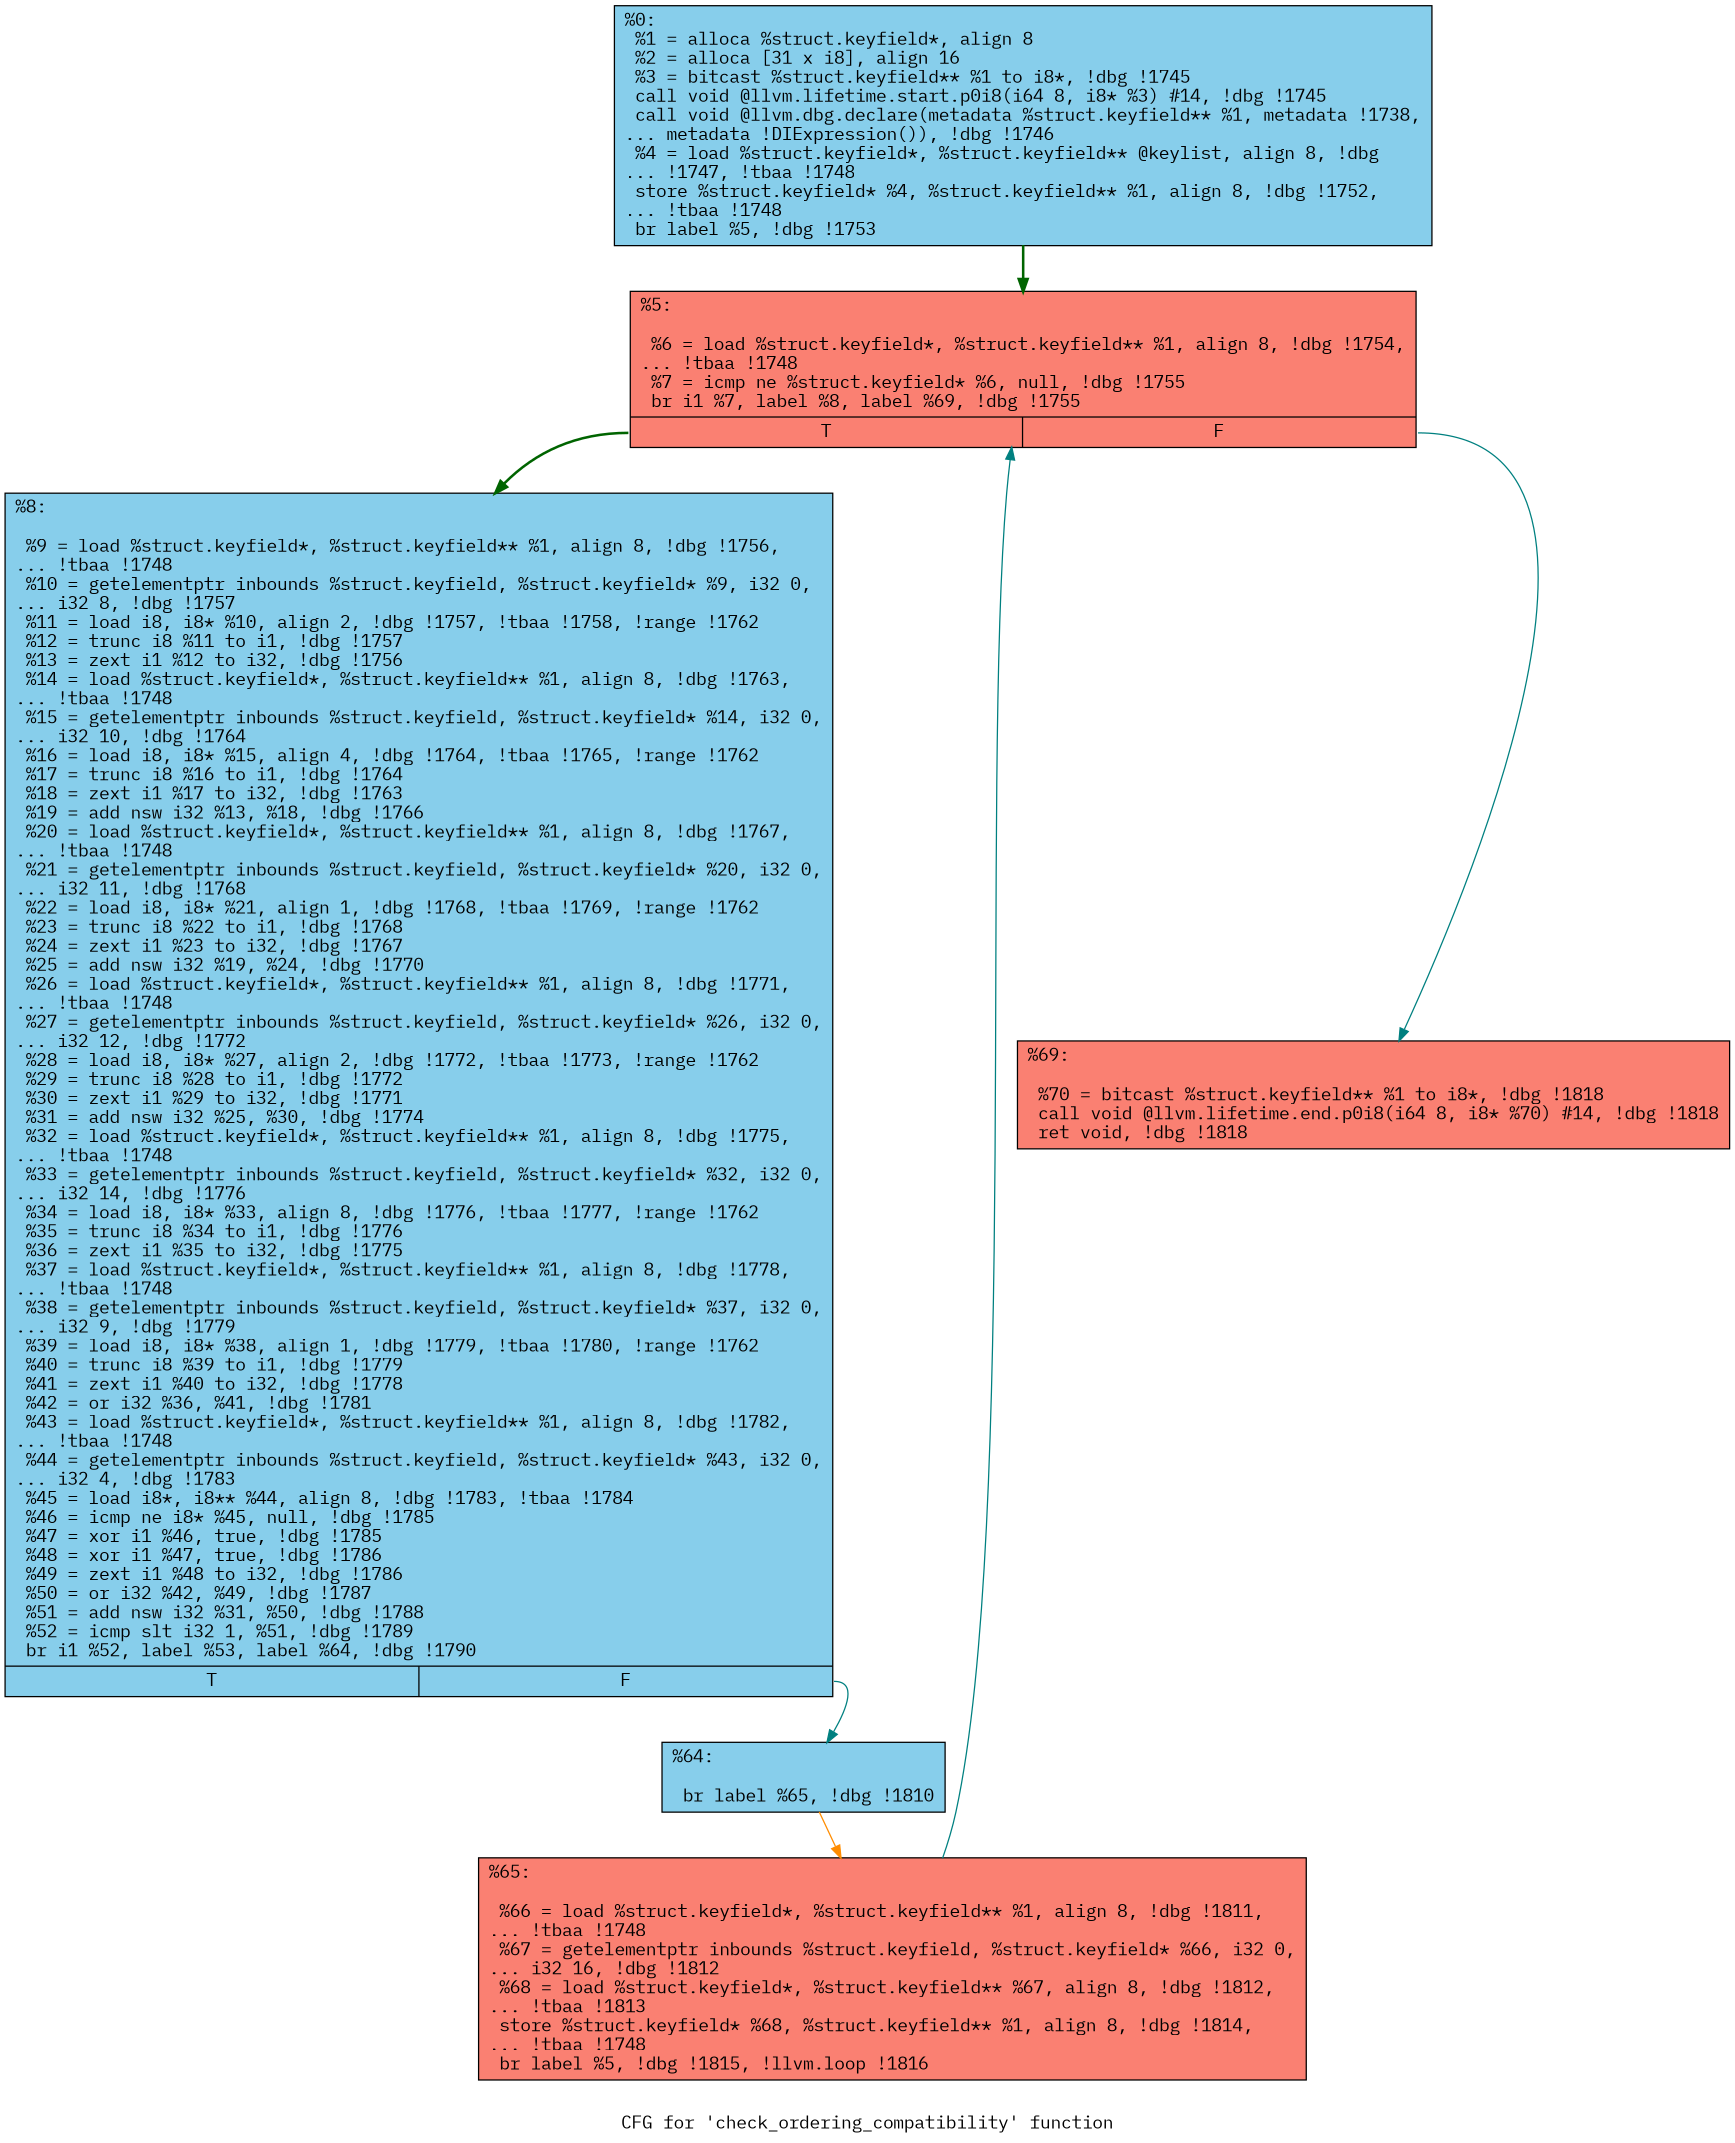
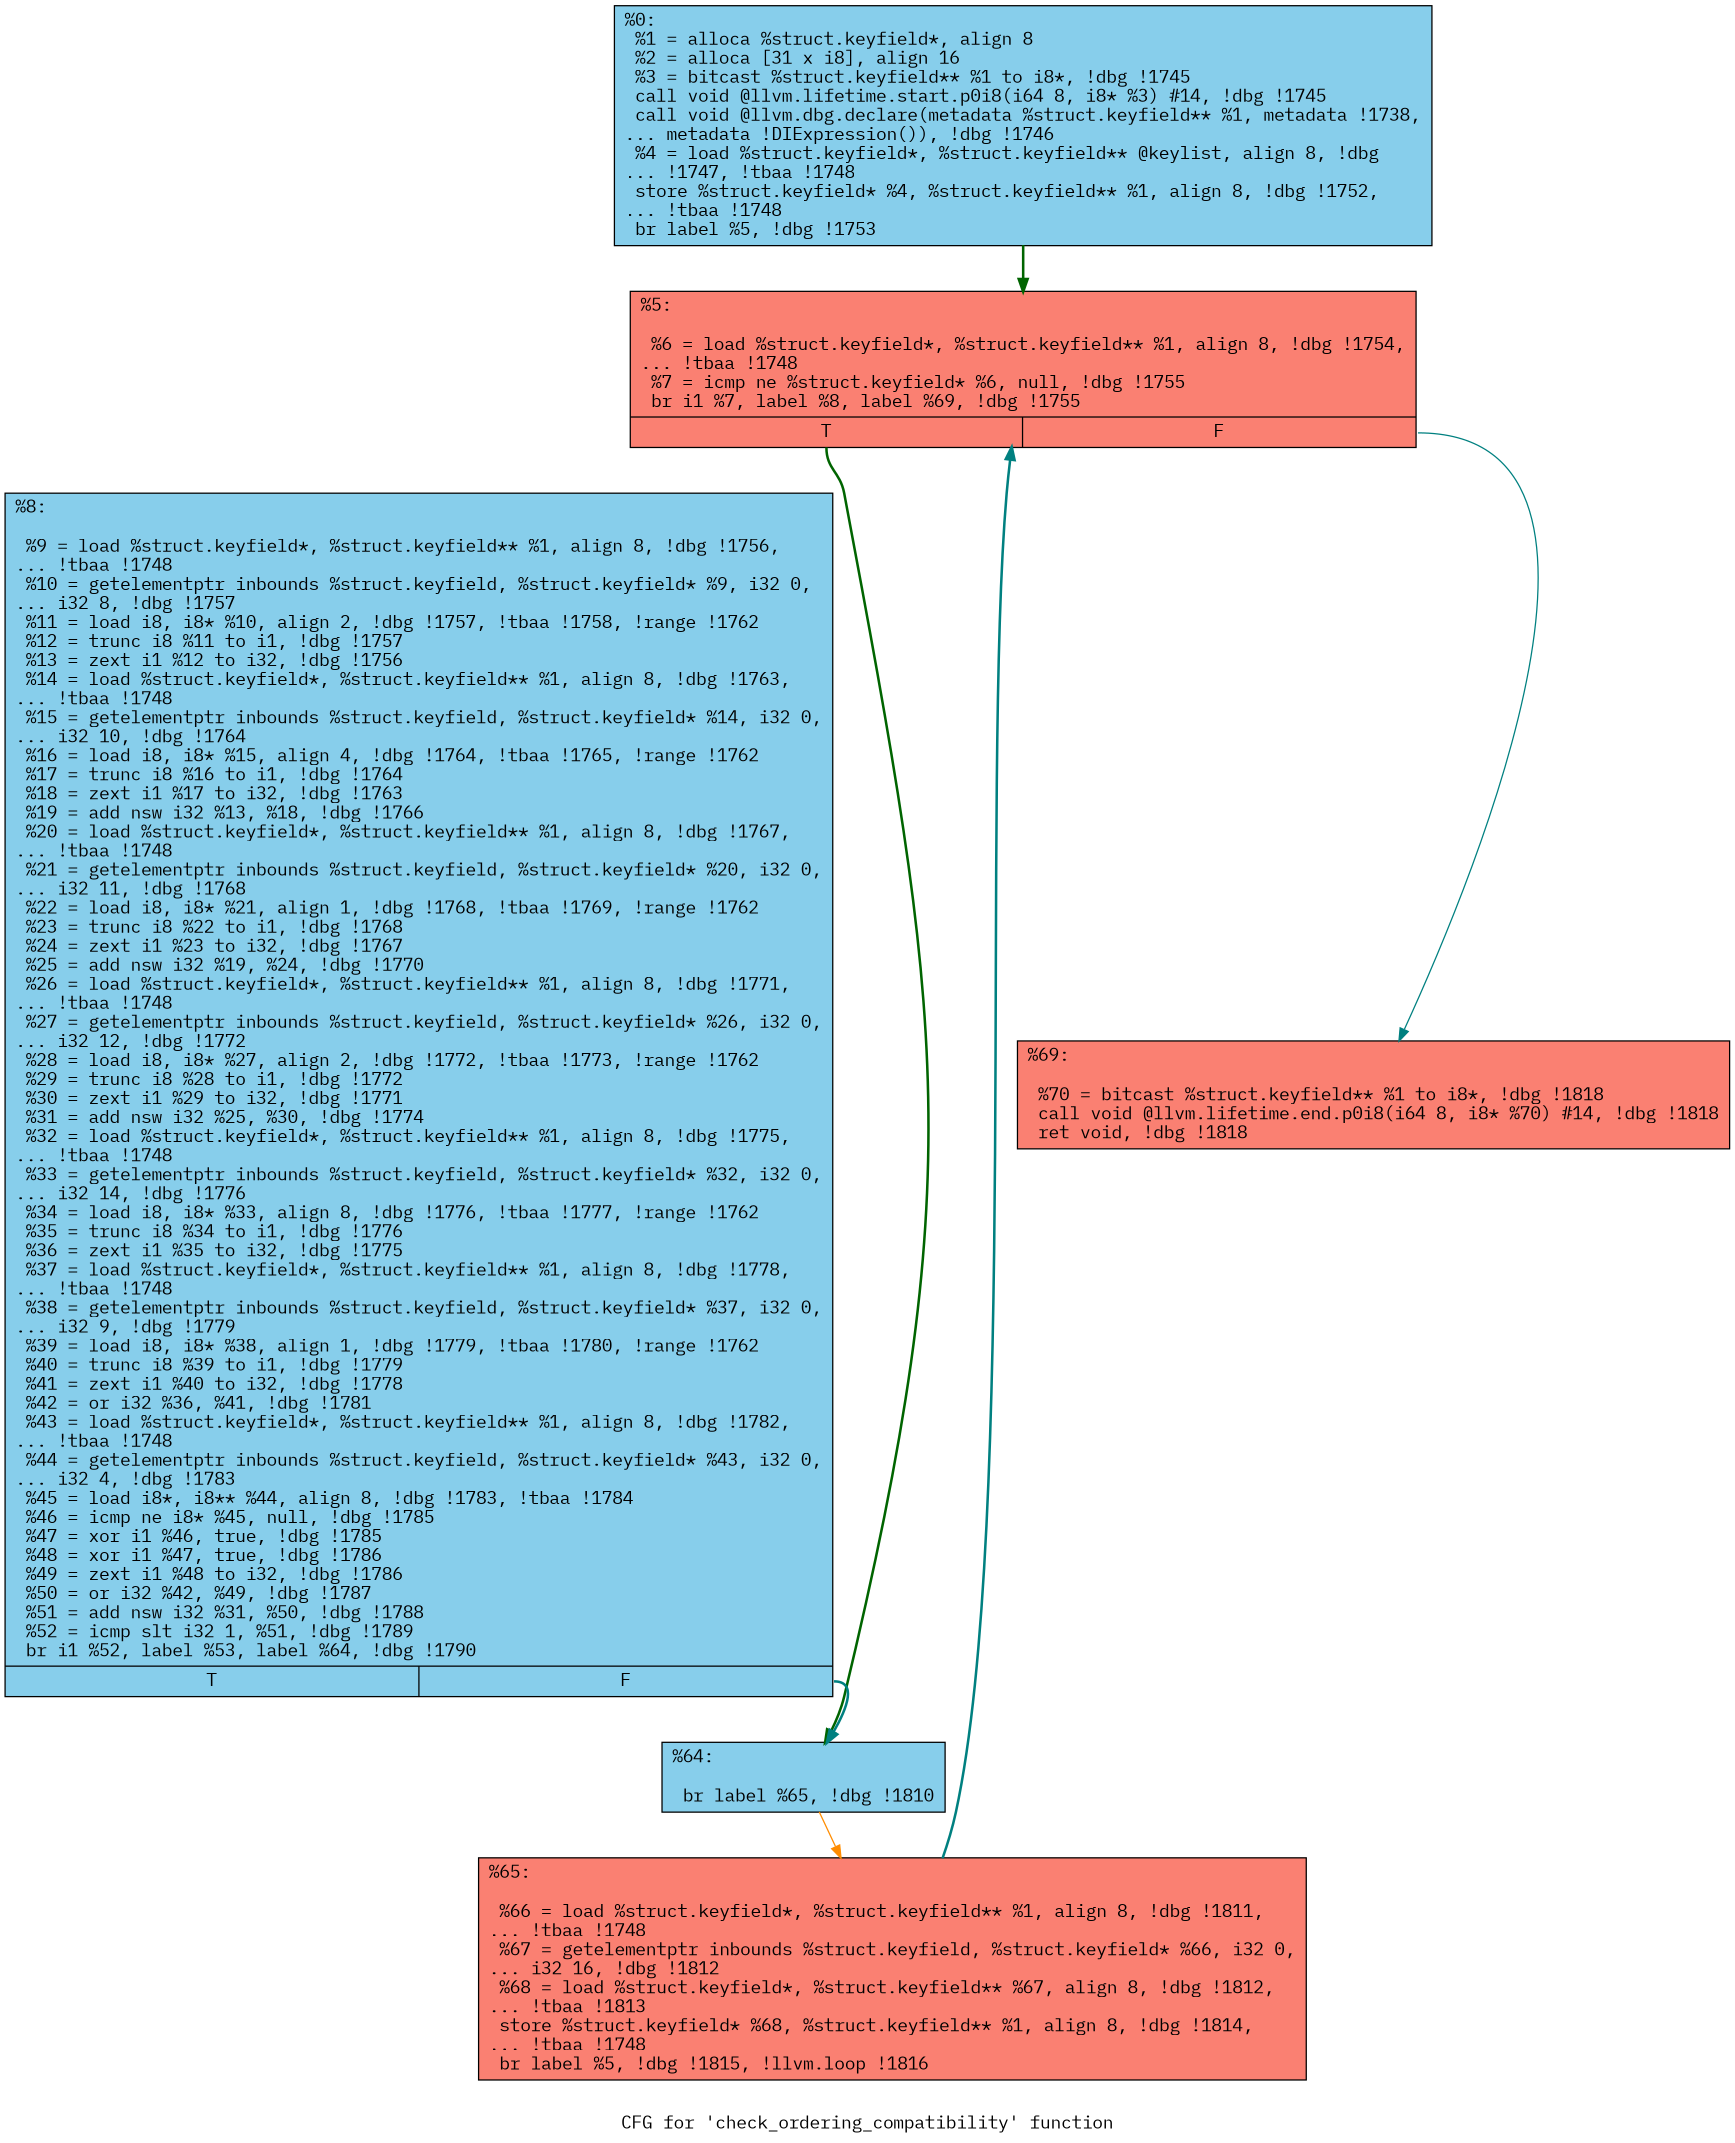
(561, 445) -> (928, 1089)
(995, 1161) -> (995, 1161)
(846, 1703) -> (846, 1703)
